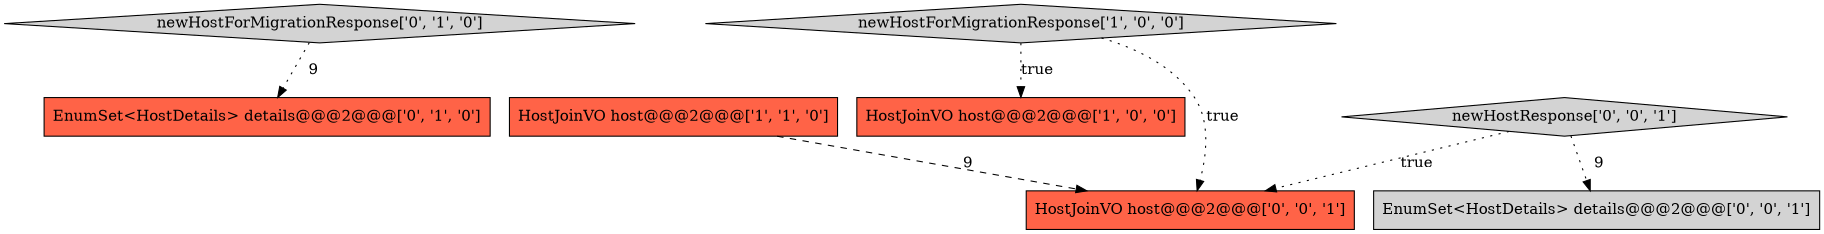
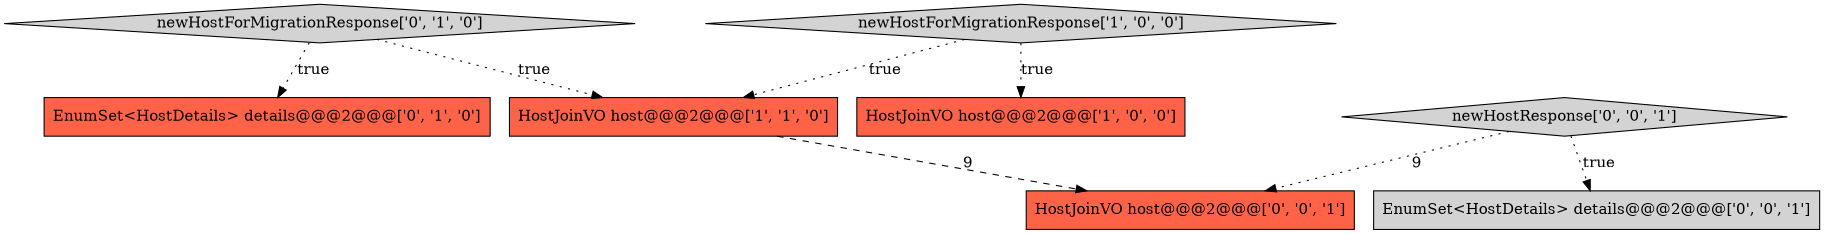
none -> (484, 67)
(314, 70) -> (314, 70)
(1186, 87) -> (859, 67)
(1417, 164) -> (1417, 164)
(1599, 164) -> (1599, 164)
